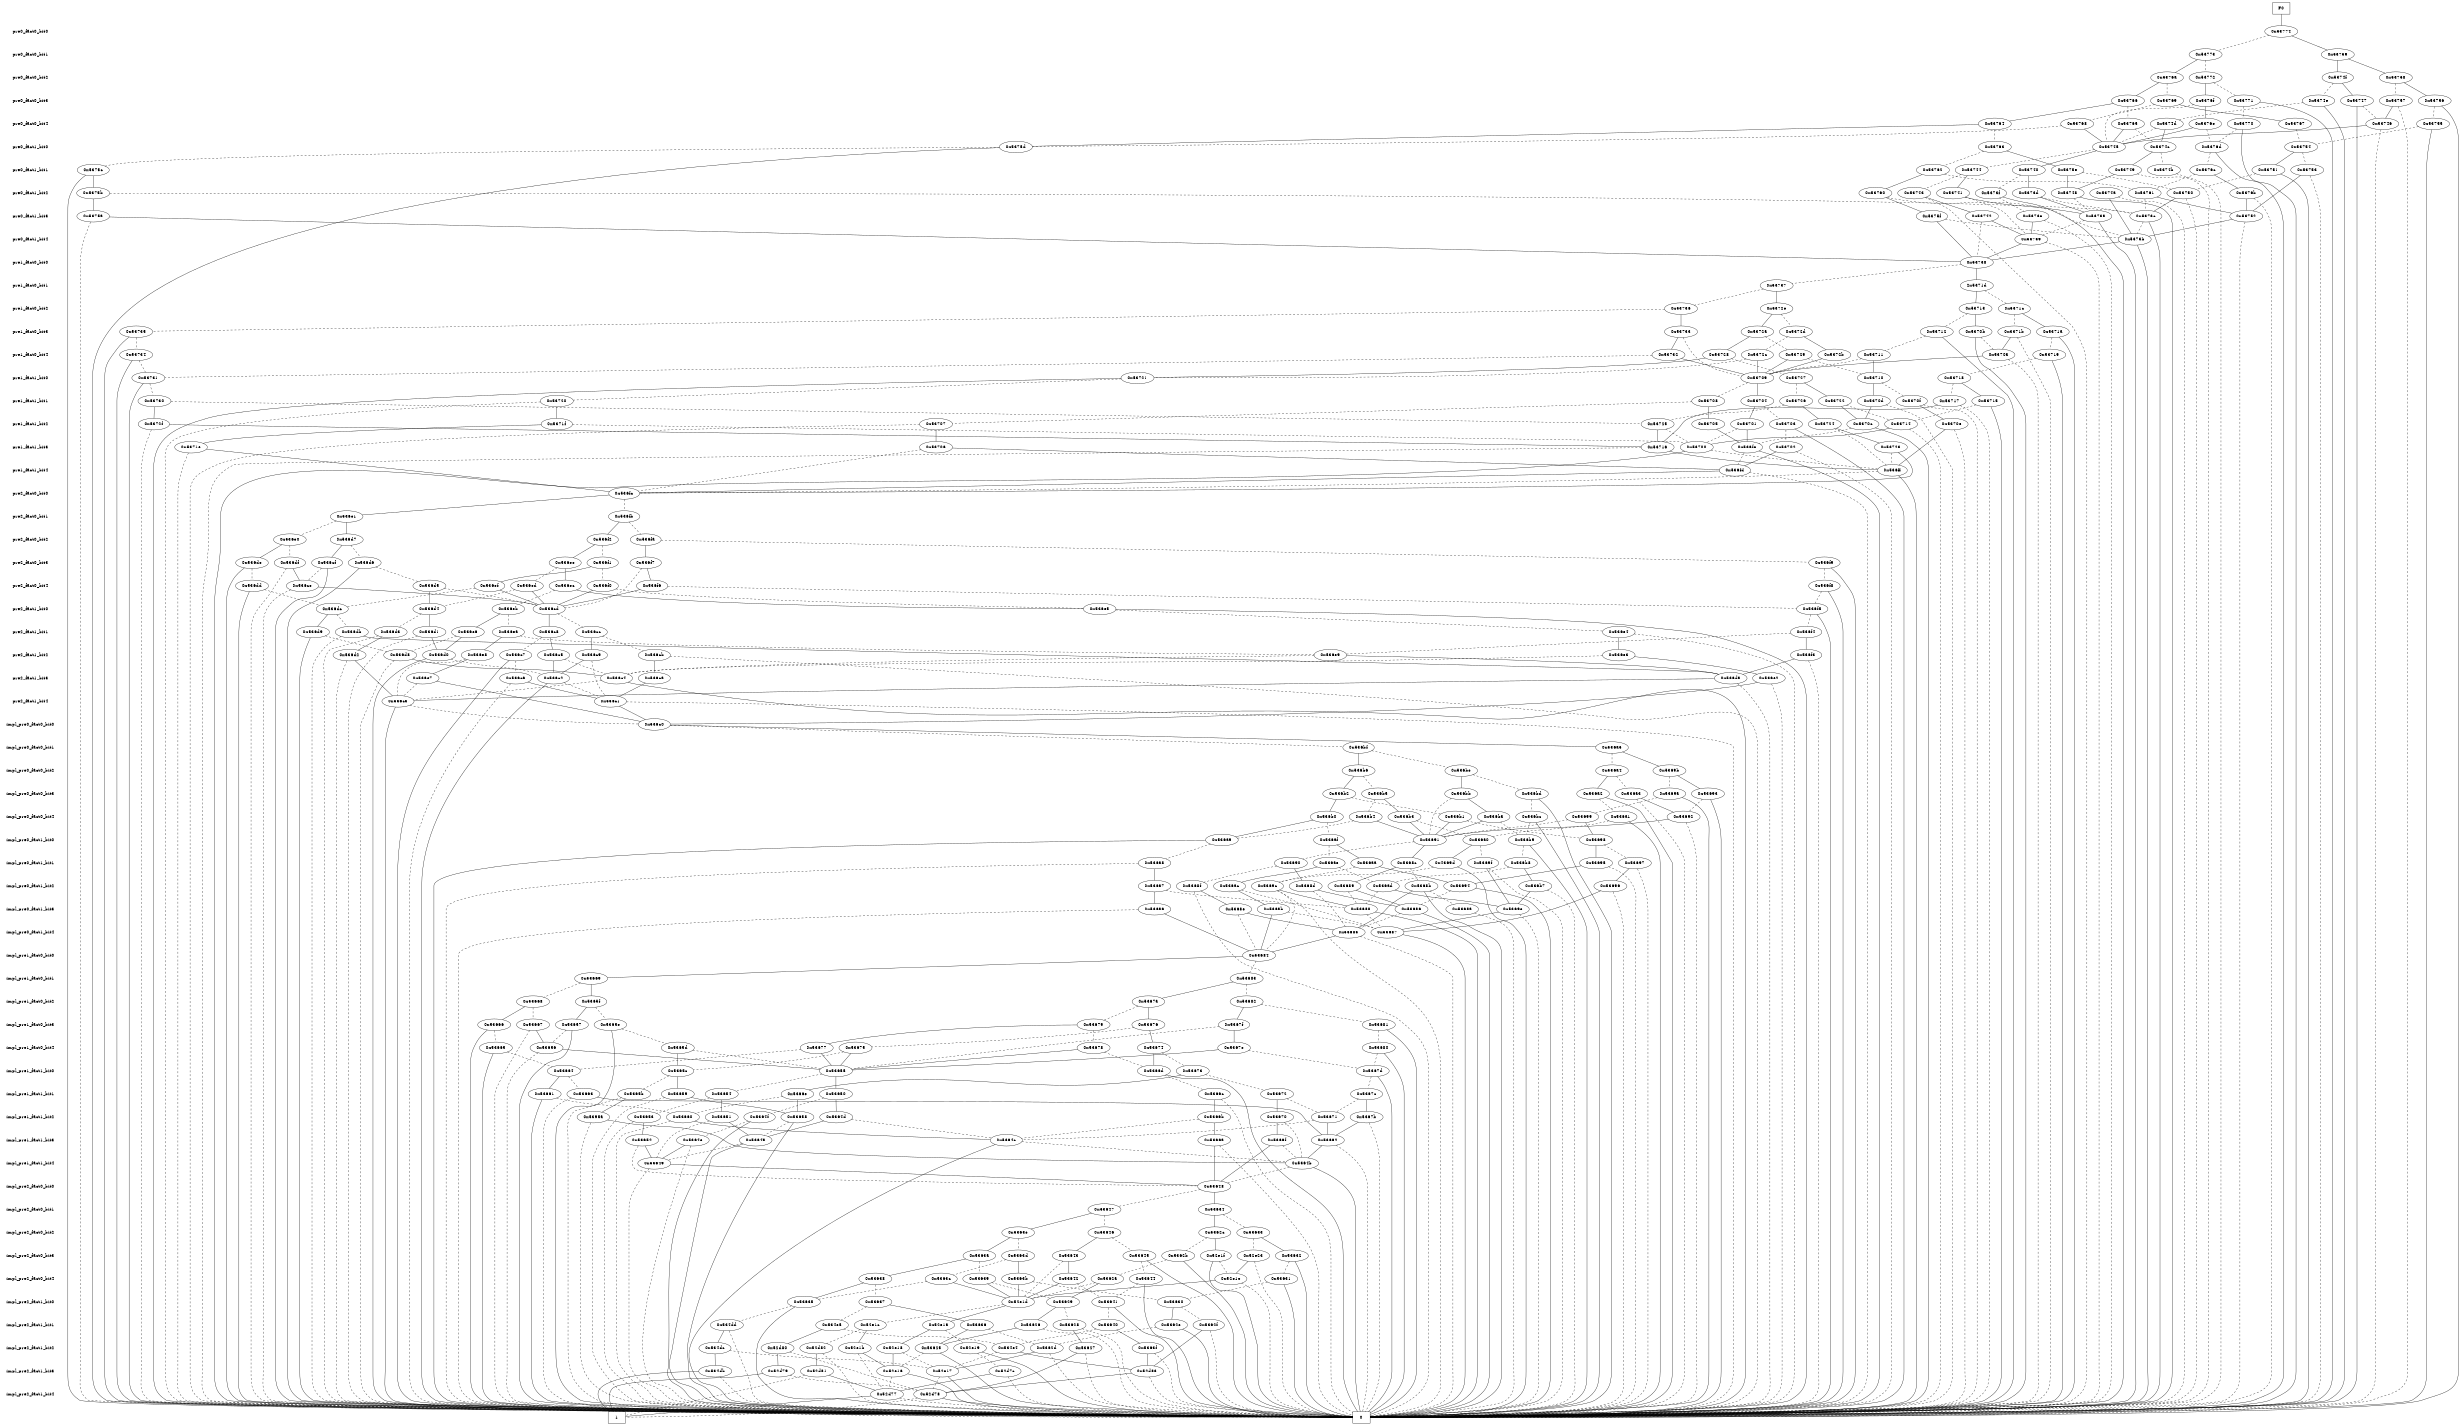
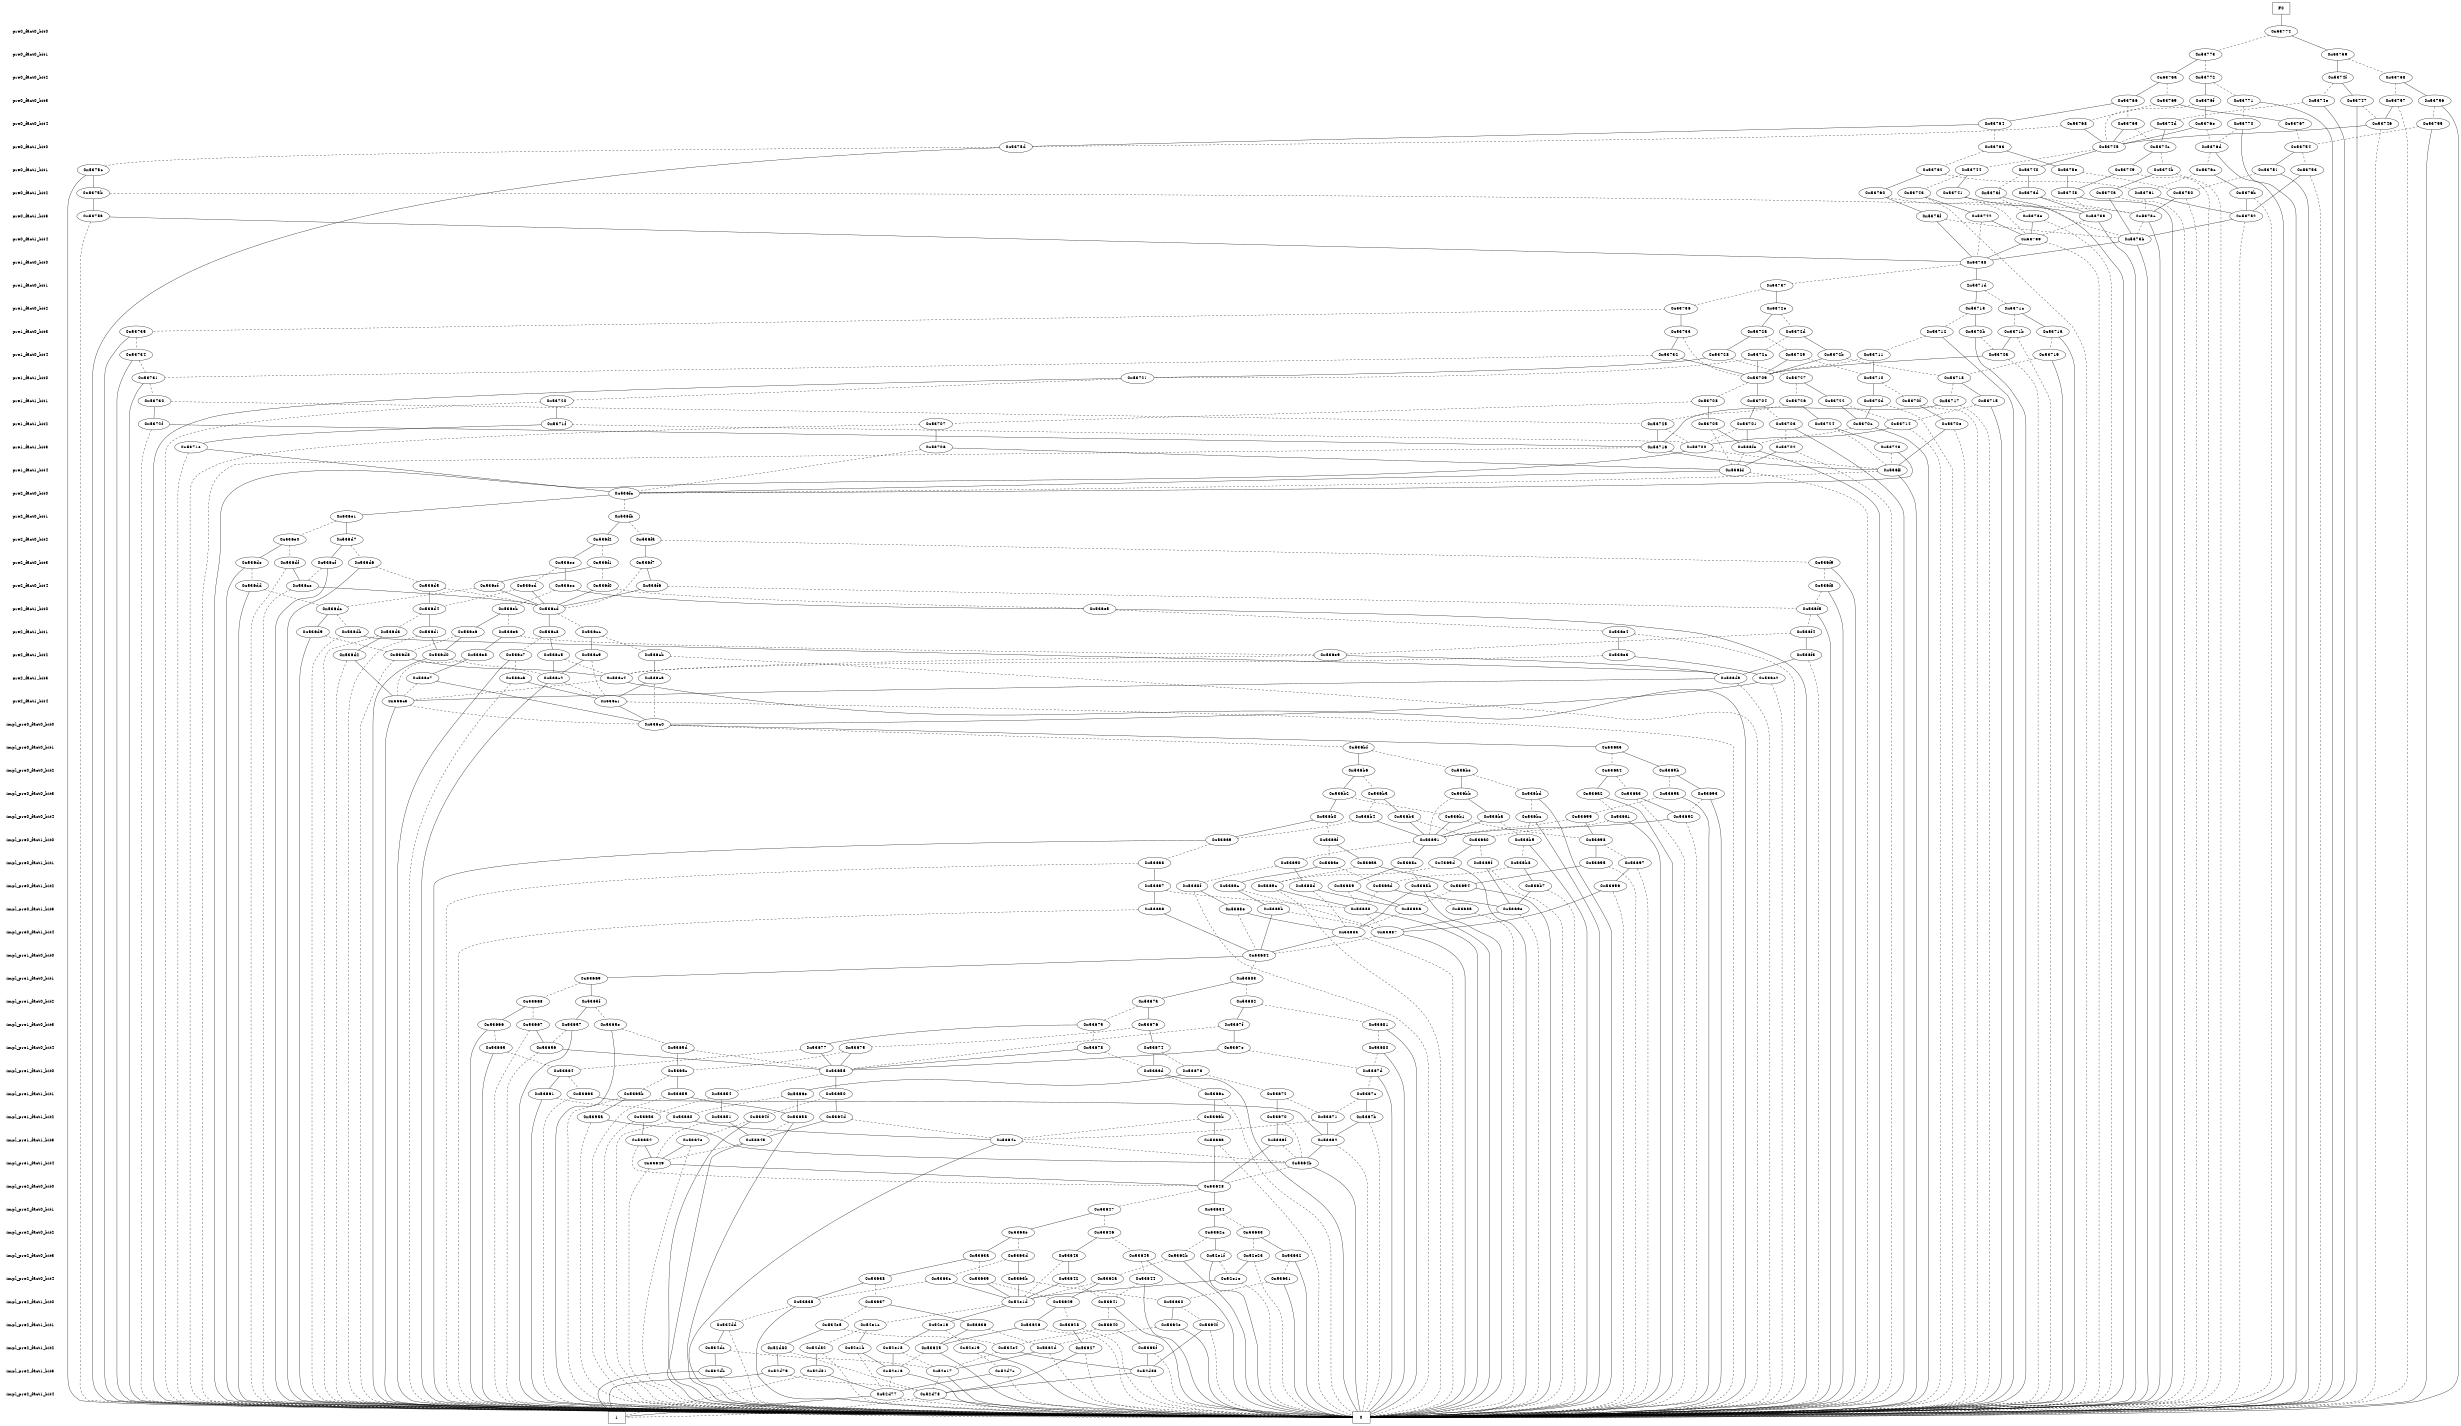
(2367, 66) -> (2367, 66)
none -> (2131, 183)
none -> (1893, 368)
none -> (1722, 447)
none -> (654, 700)
(1291, 919) -> (1325, 946)
